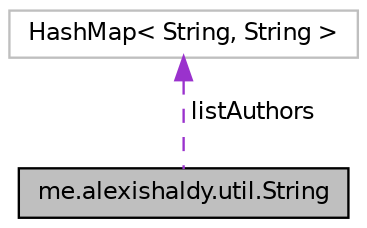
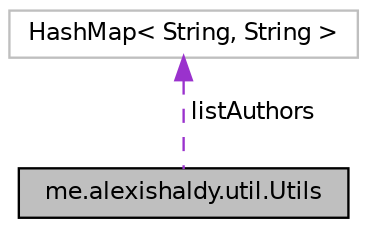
(184, 193) -> (184, 193)
